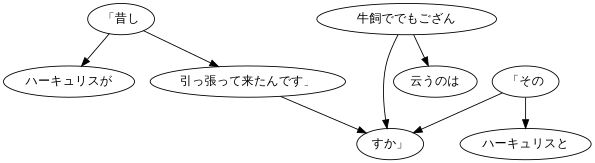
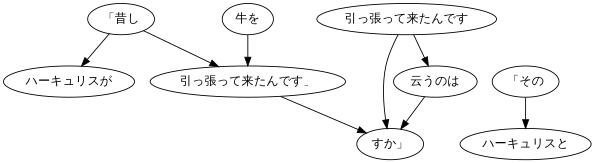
none -> (248, 19)
(407, 19) -> (407, 19)
(462, 111) -> (415, 109)
